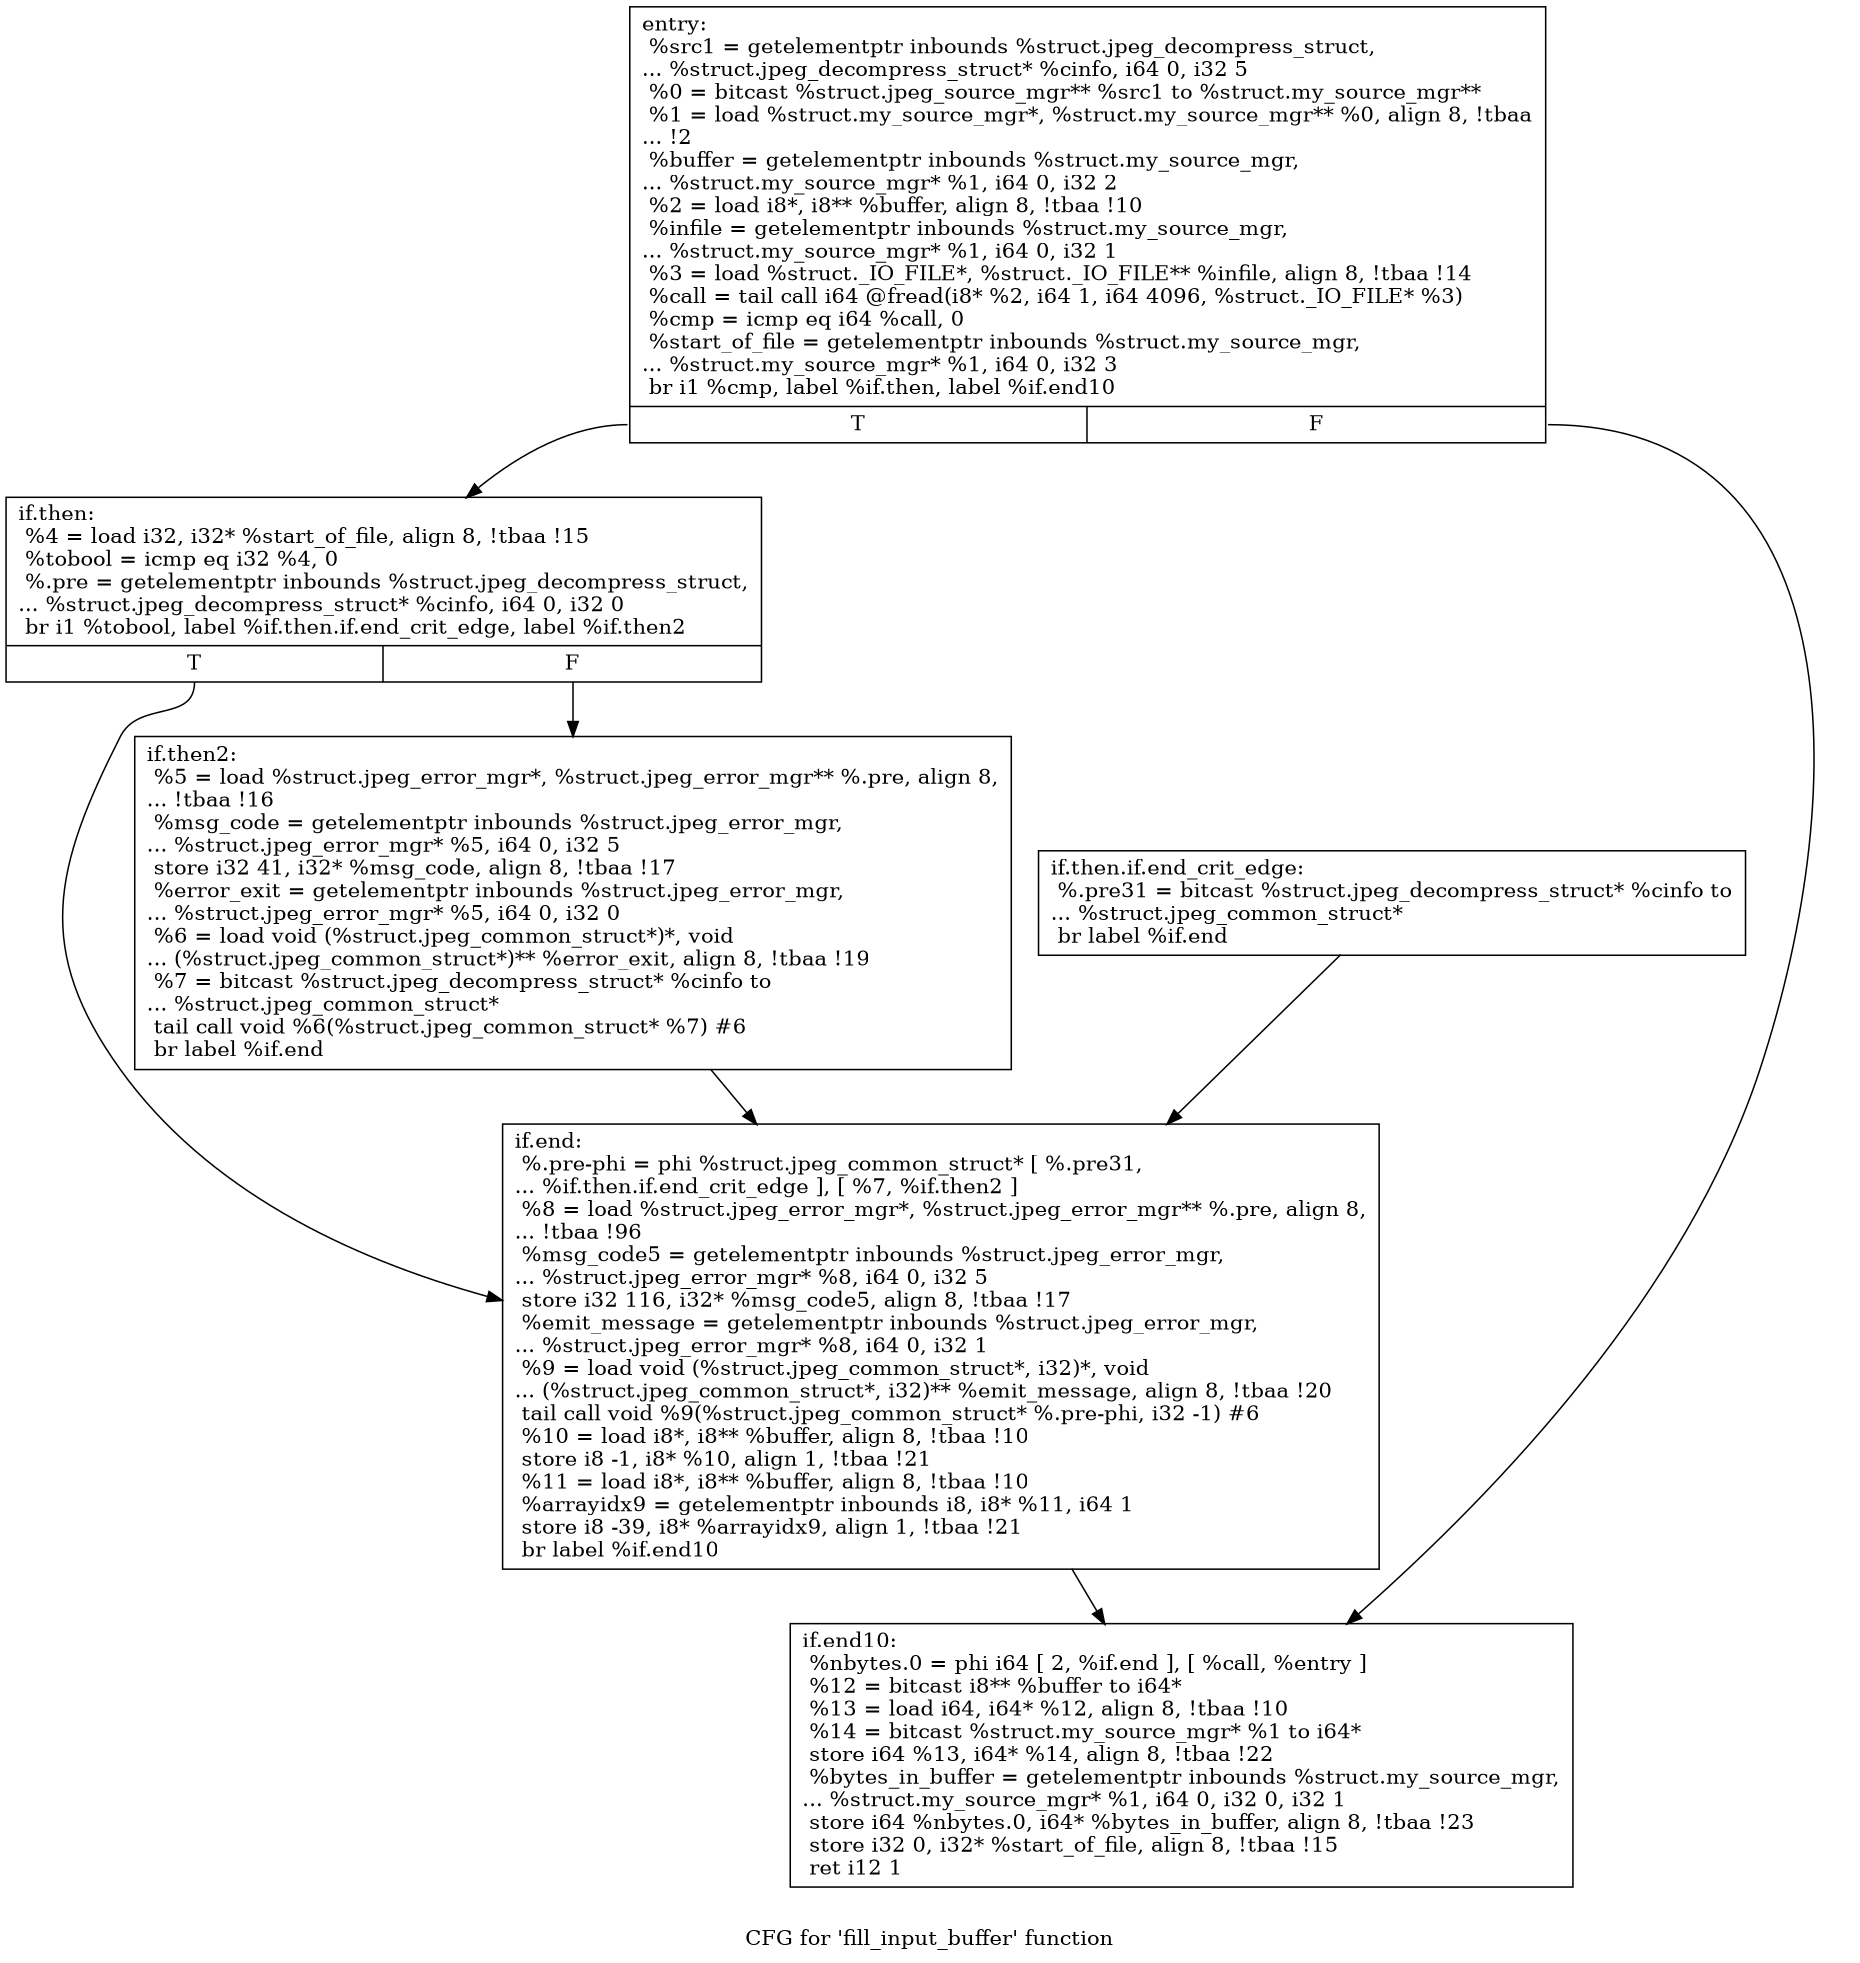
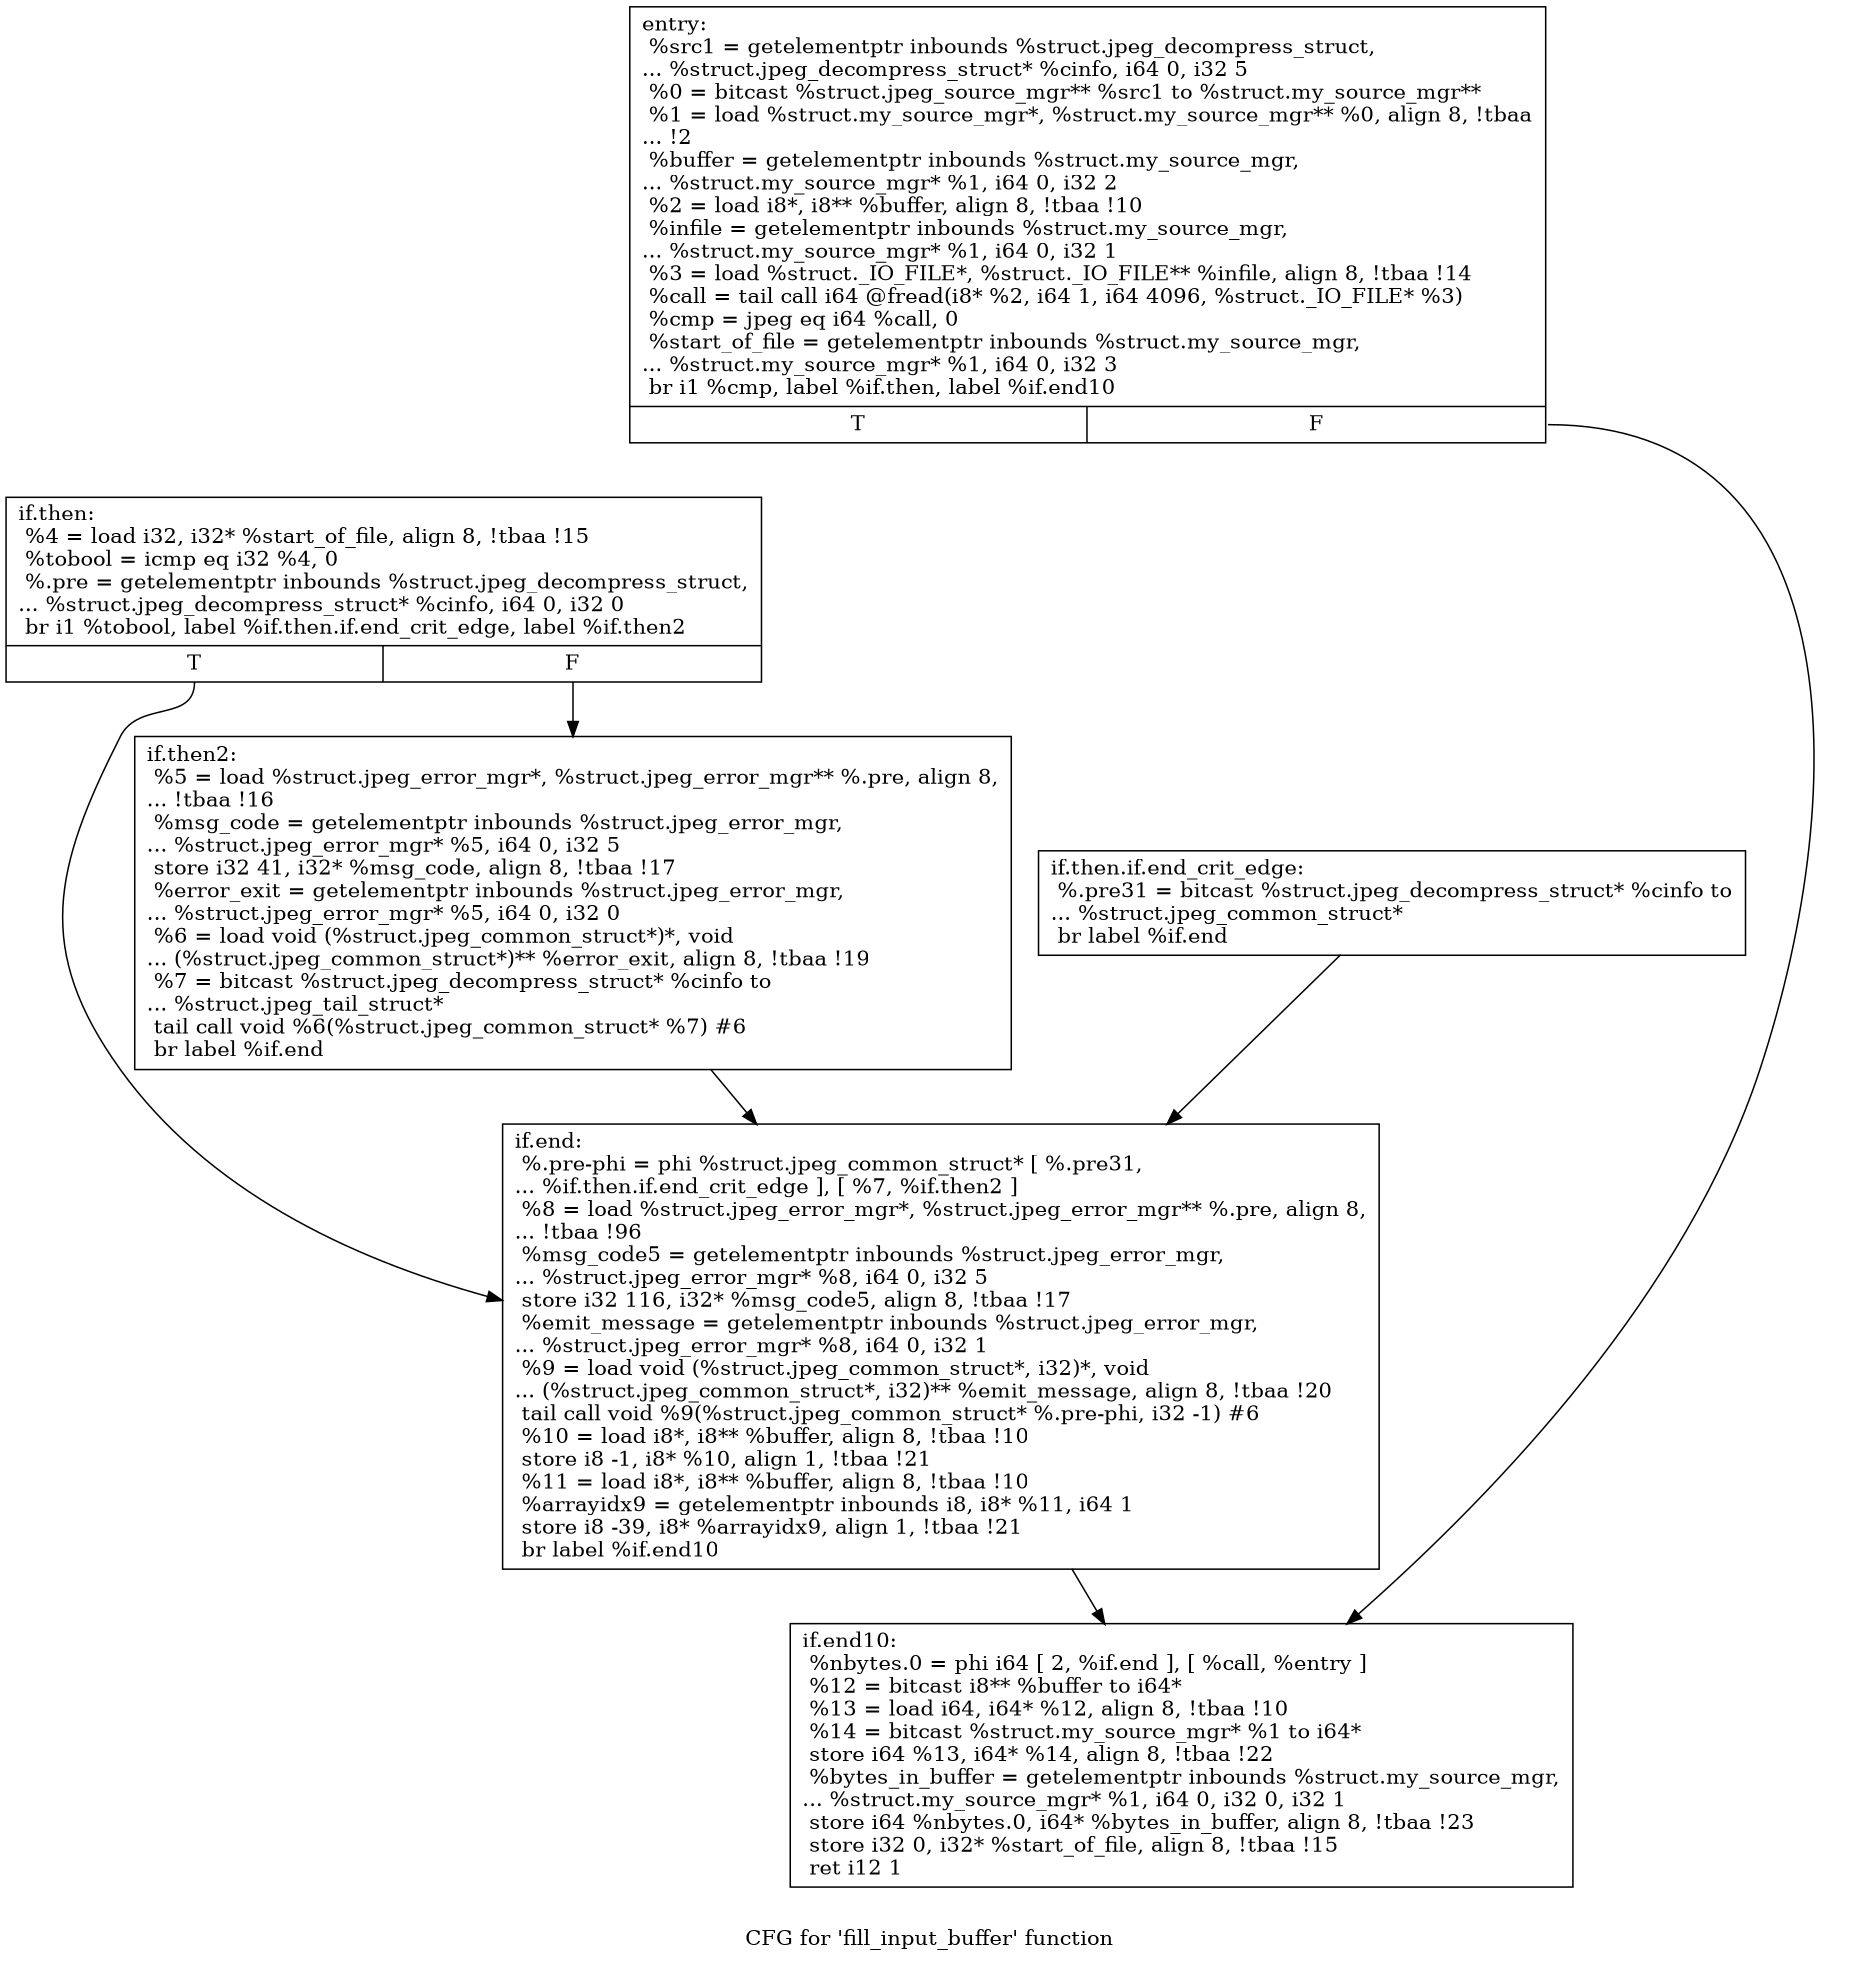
(804, 319) -> (801, 319)
(548, 444) -> none
(323, 1004) -> (295, 1004)
